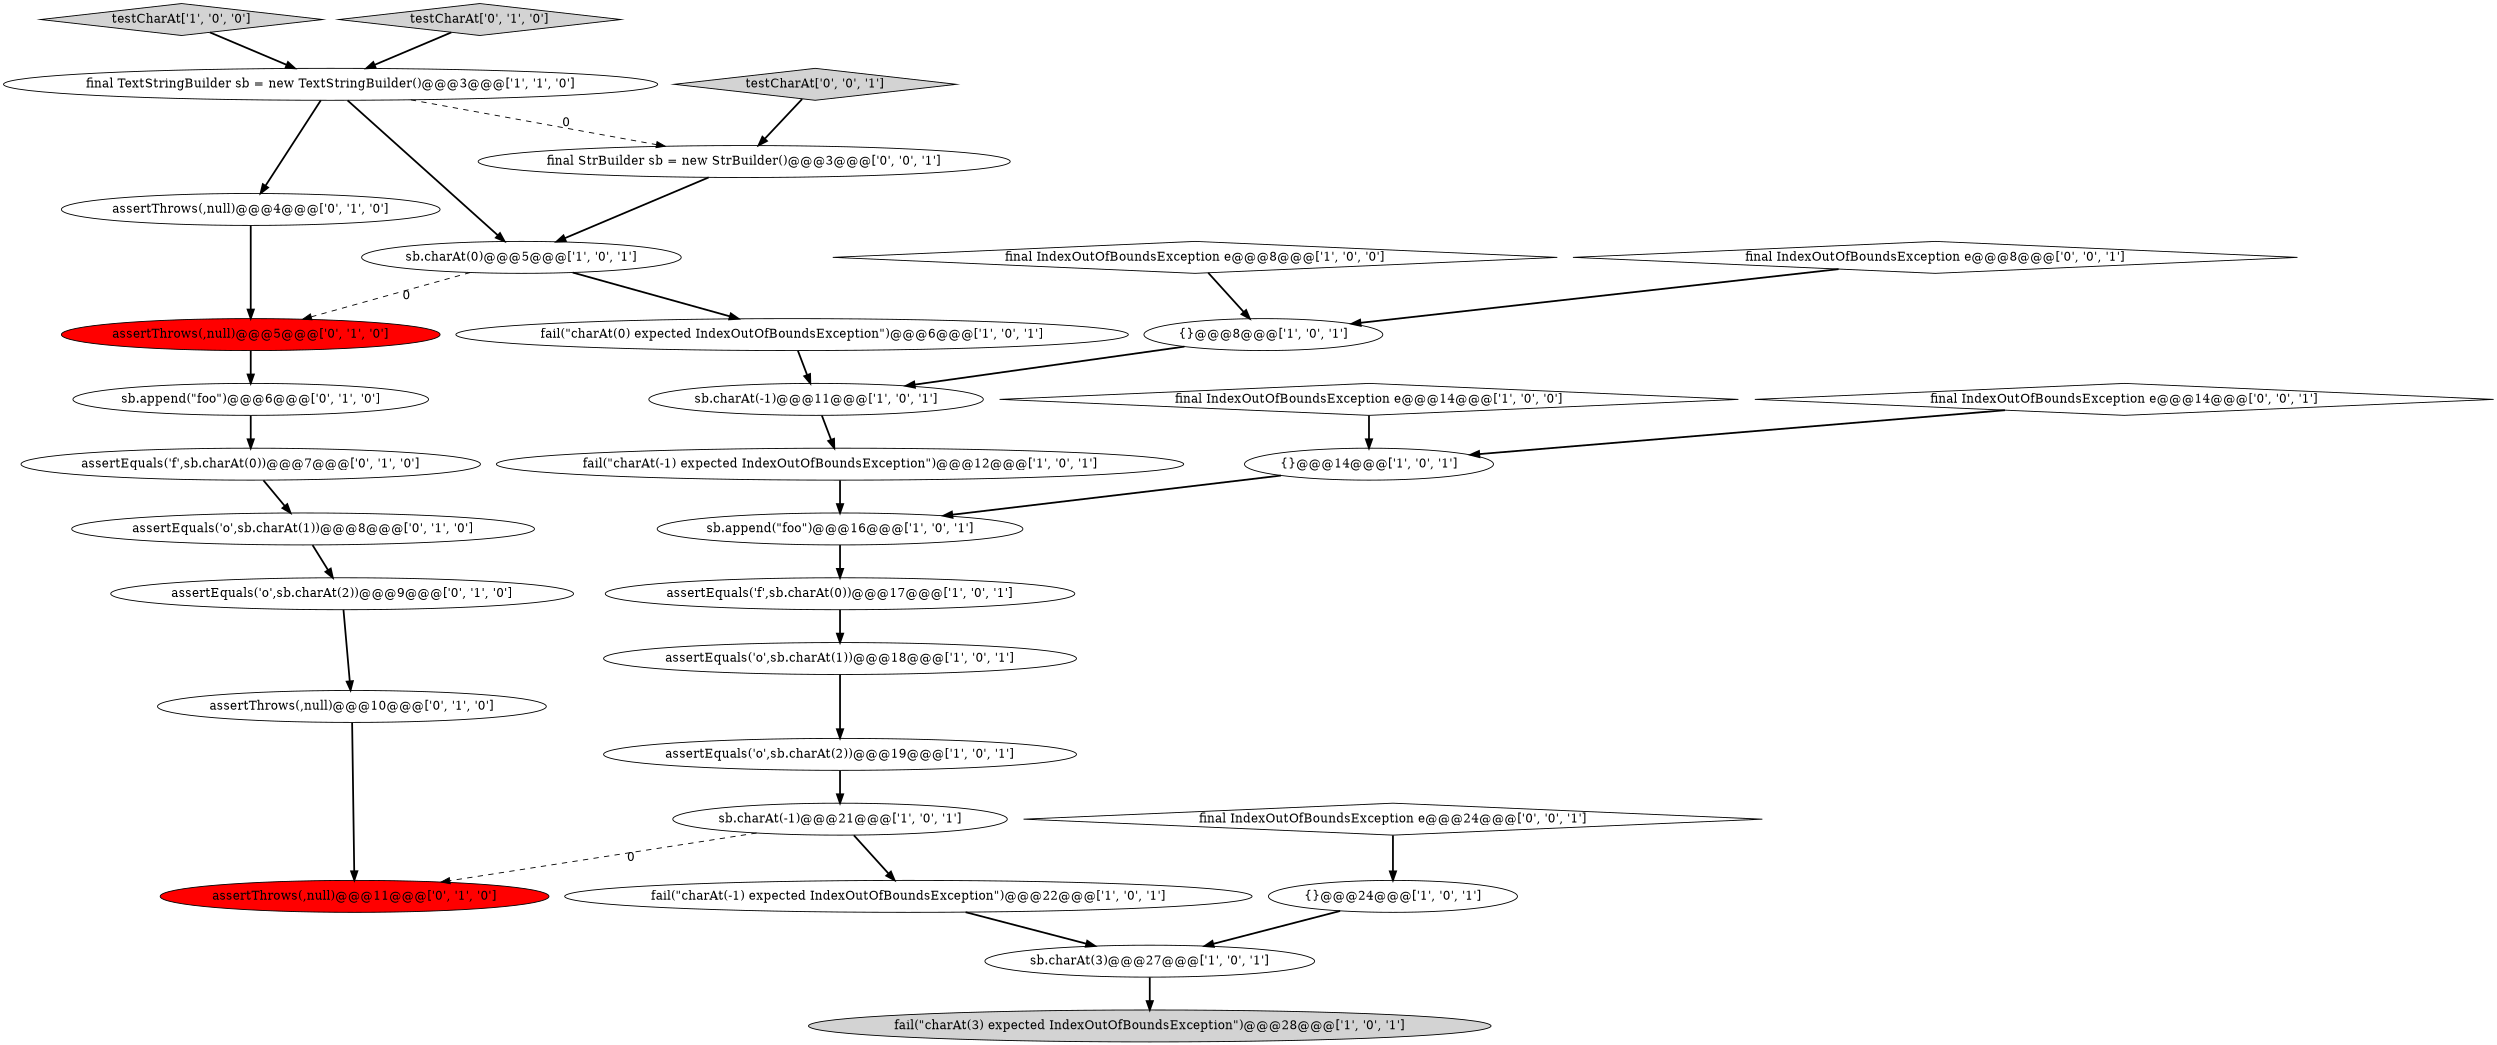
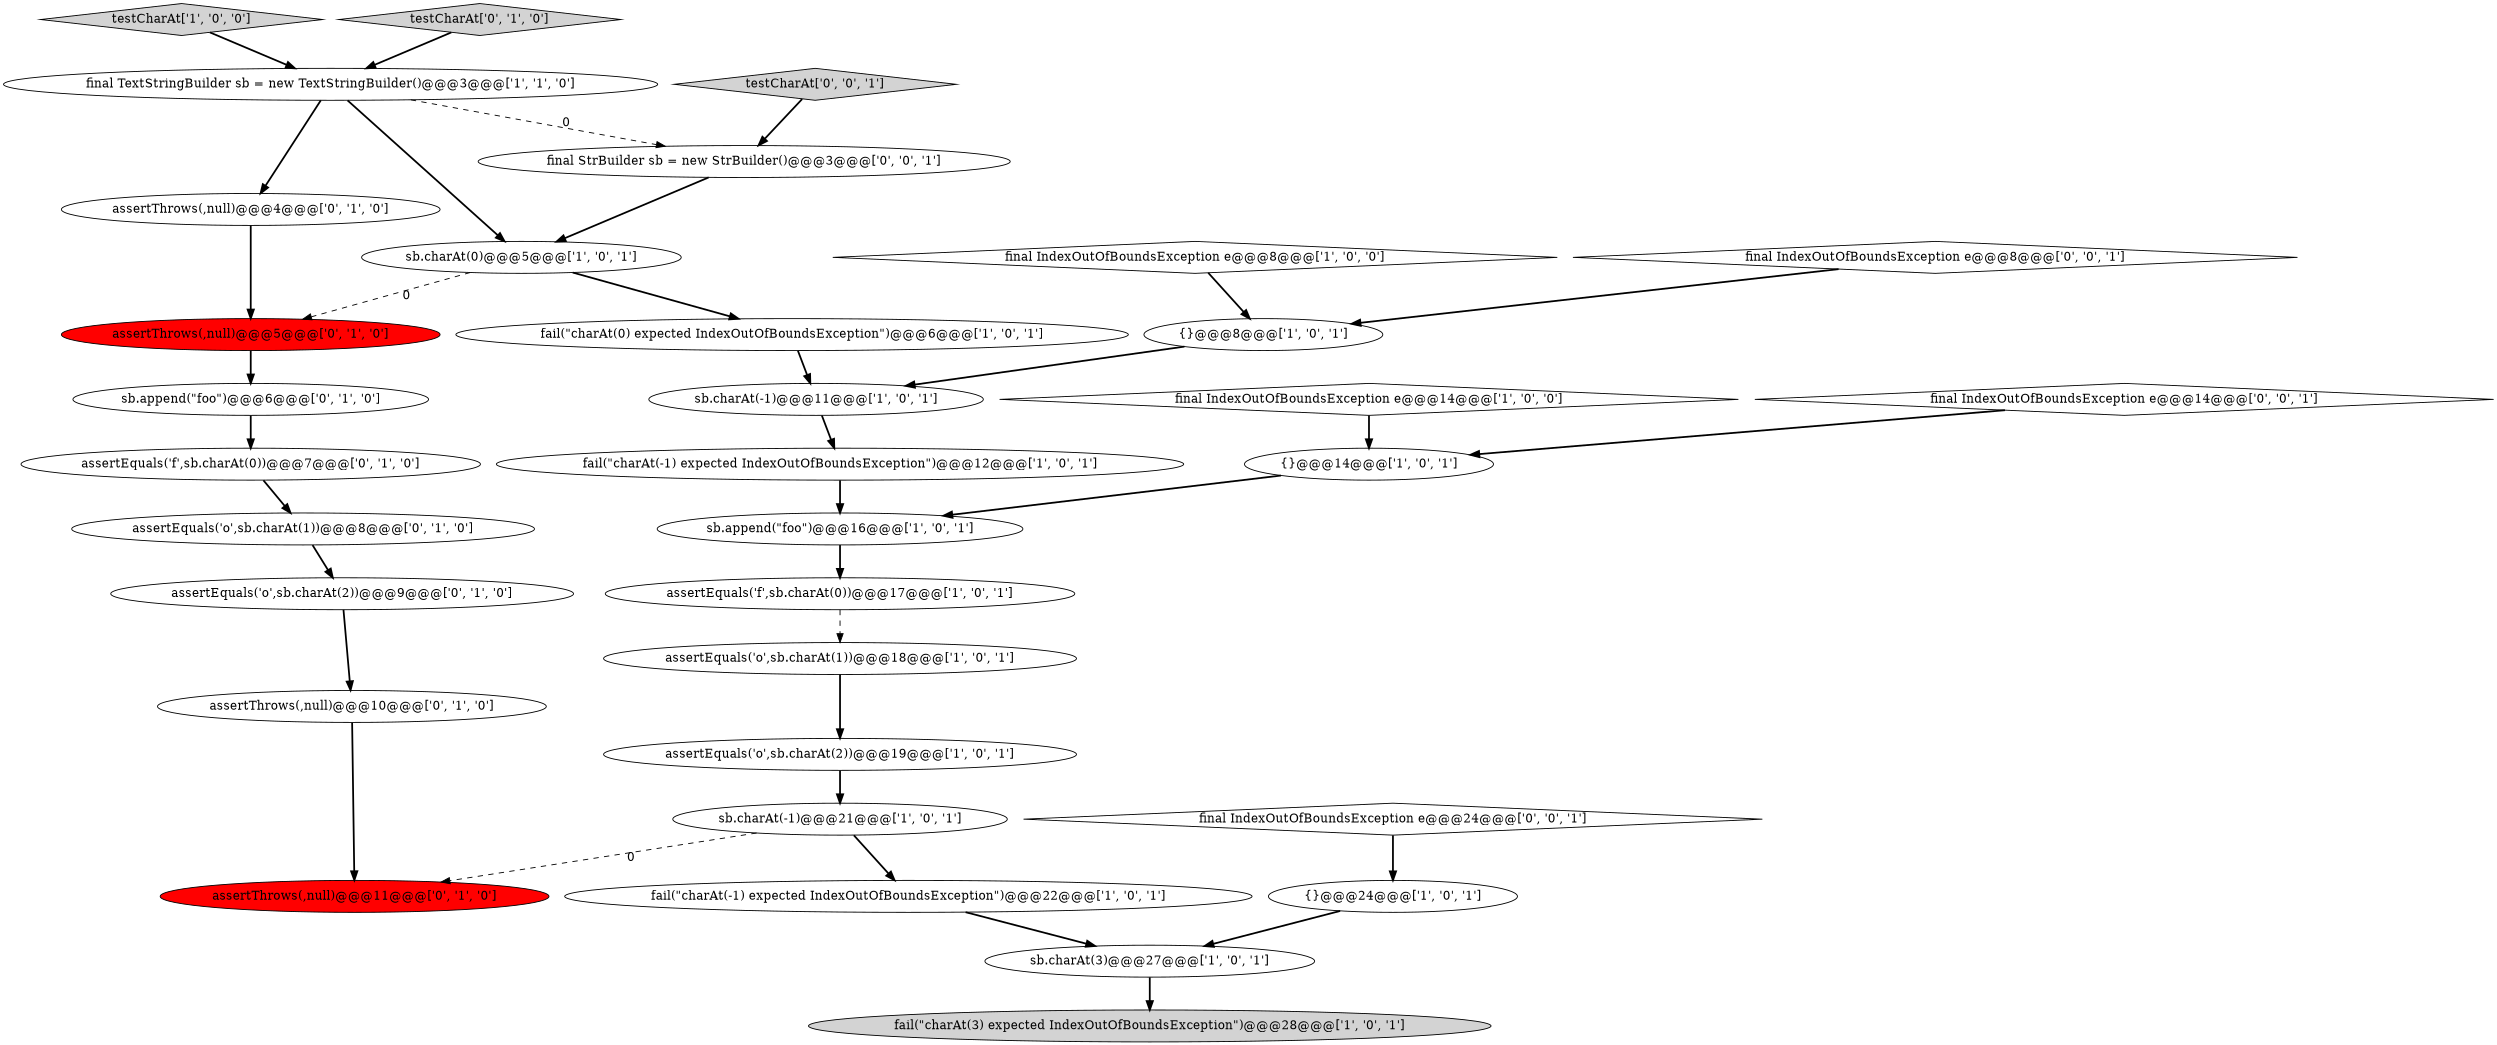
(840, 622) -> (840, 622)
